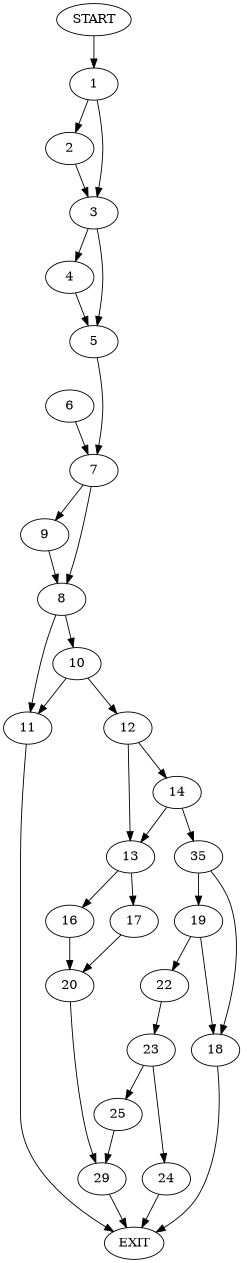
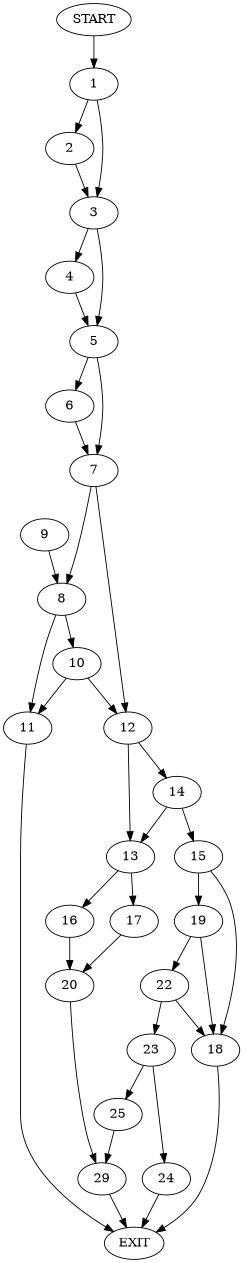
none -> (84, 370)
(72, 499) -> (110, 595)
(199, 857) -> (199, 857)
none -> (187, 1014)
